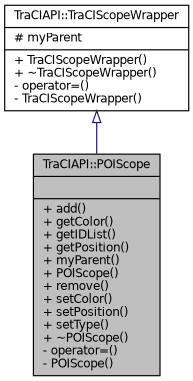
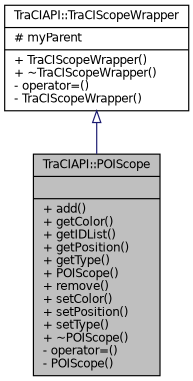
(81, 261) -> (77, 261)
